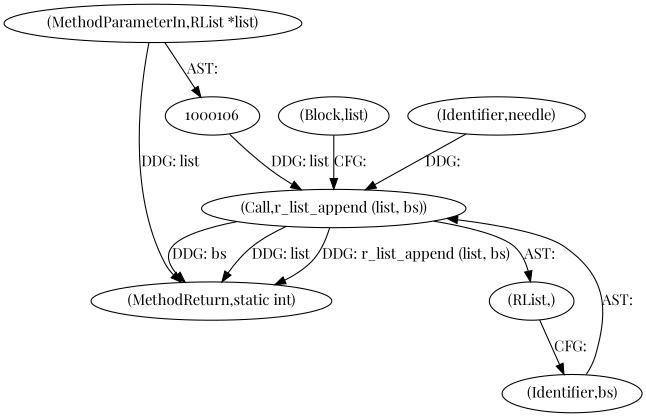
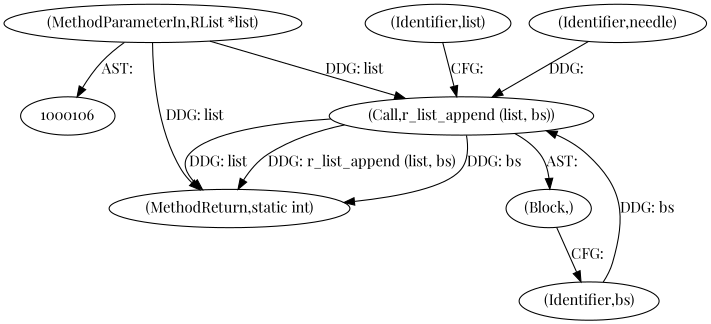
(334, 116) -> (438, 23)
(259, 161) -> (302, 68)
(532, 301) -> (549, 209)
(620, 301) -> (648, 209)
